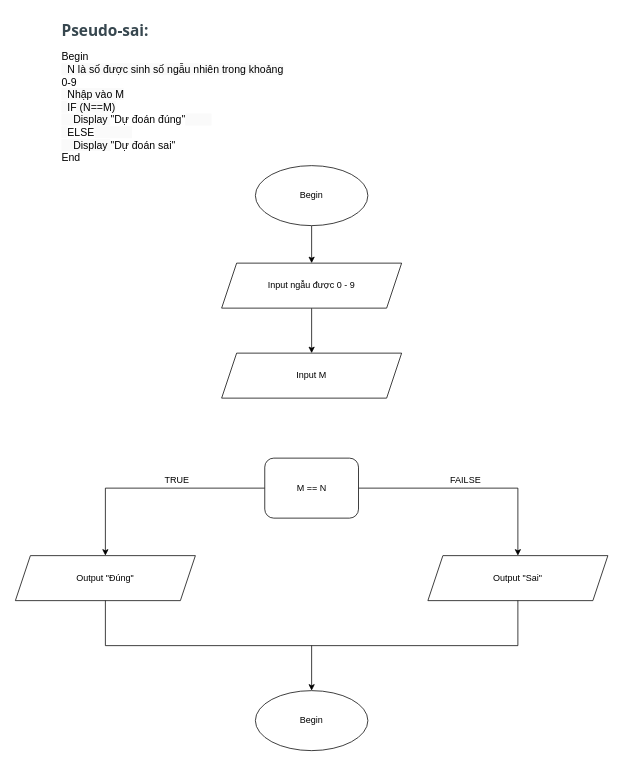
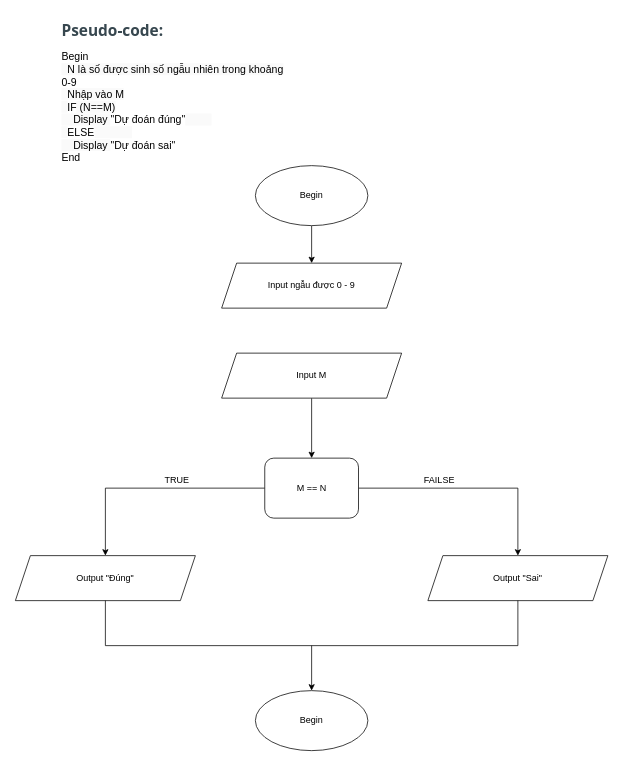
(87, 26) -> (91, 26)
(312, 328) -> none
none -> (312, 425)
(465, 480) -> (439, 480)
